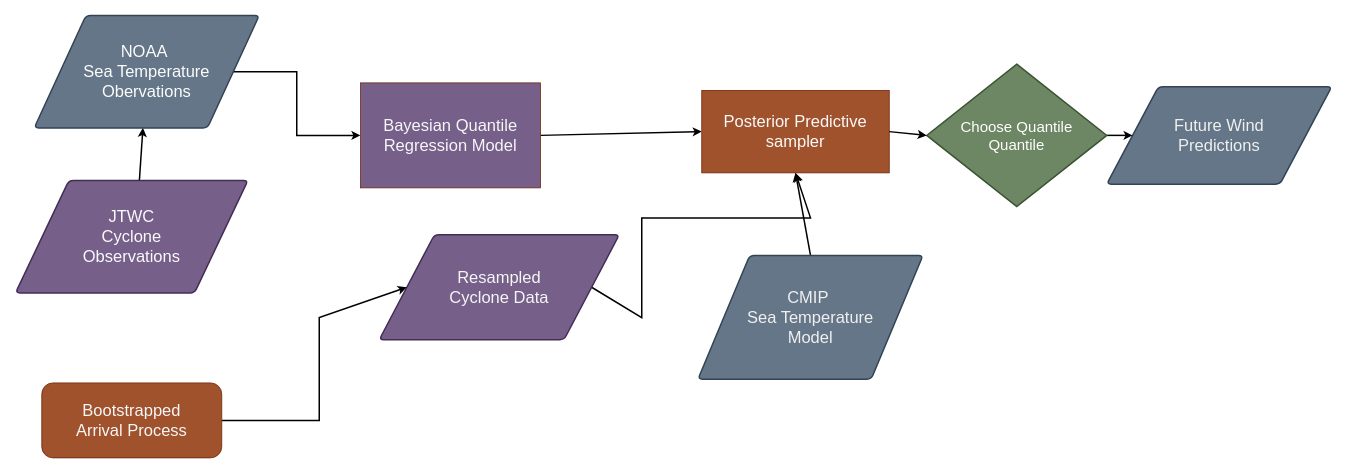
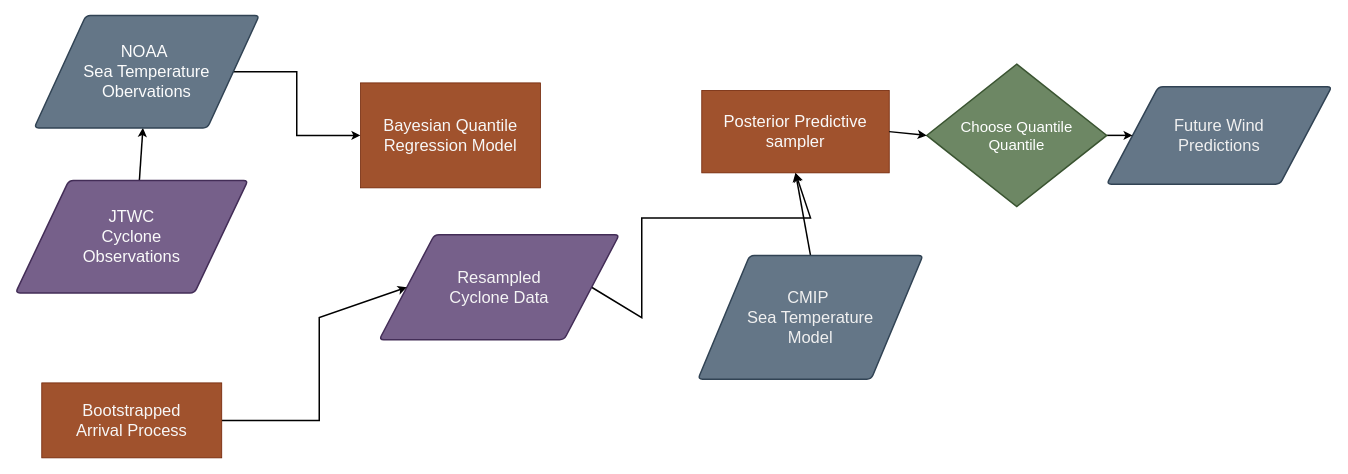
(617, 134) -> none
(450, 135) -> (450, 135)
(132, 420) -> (132, 420)
